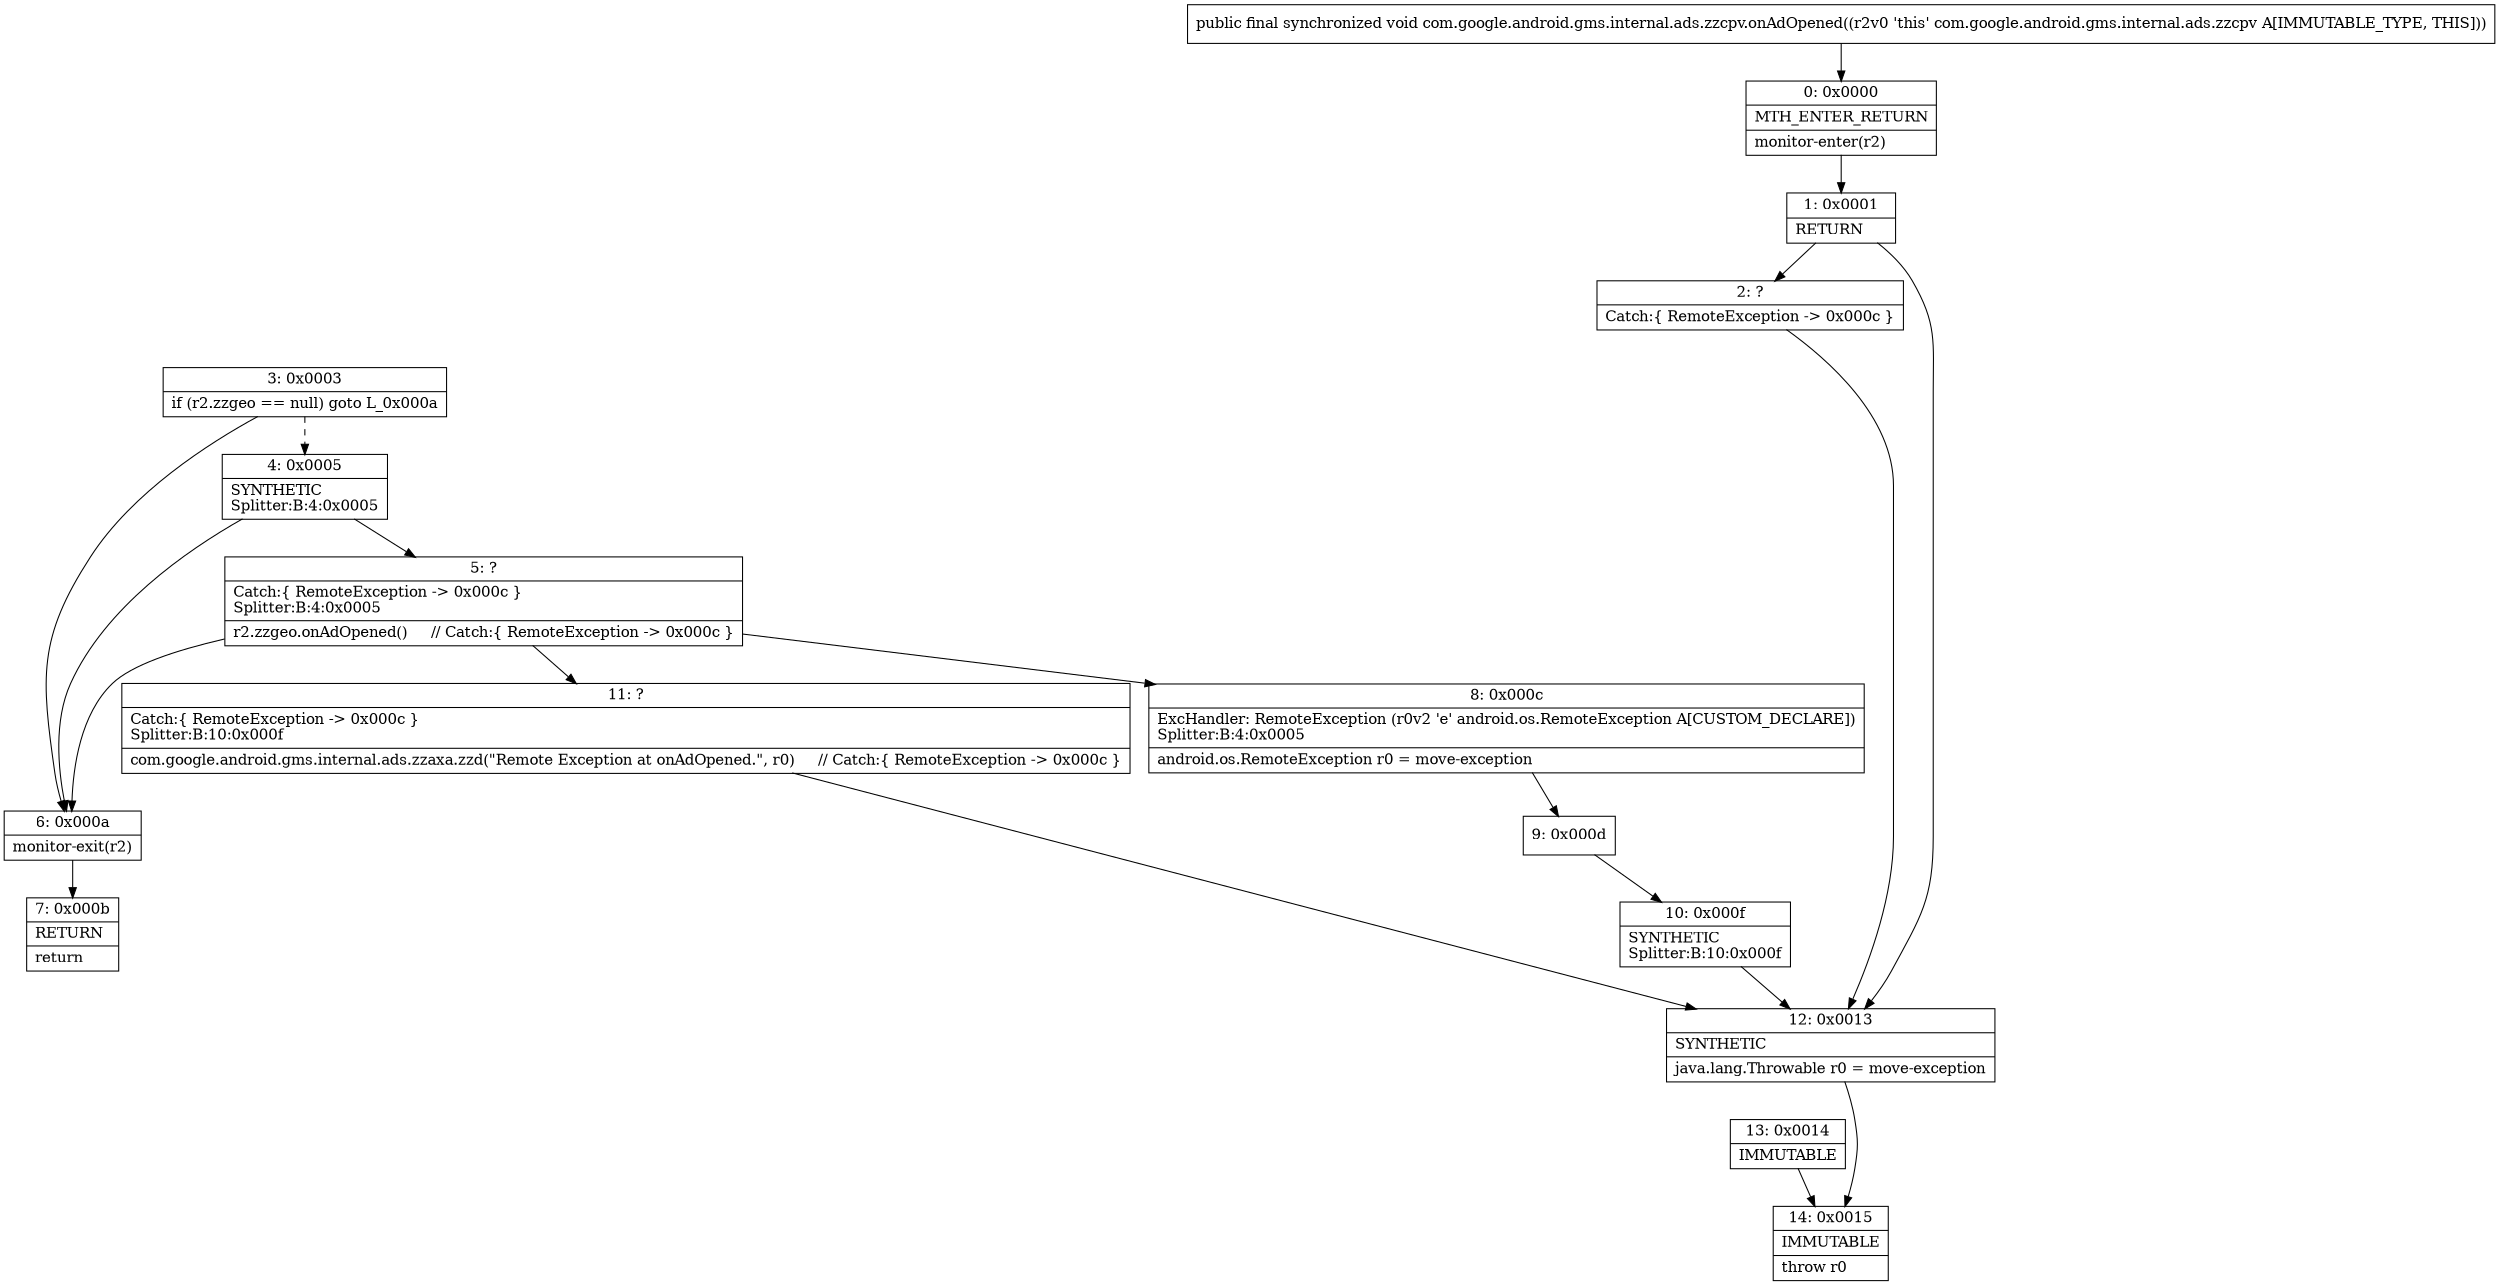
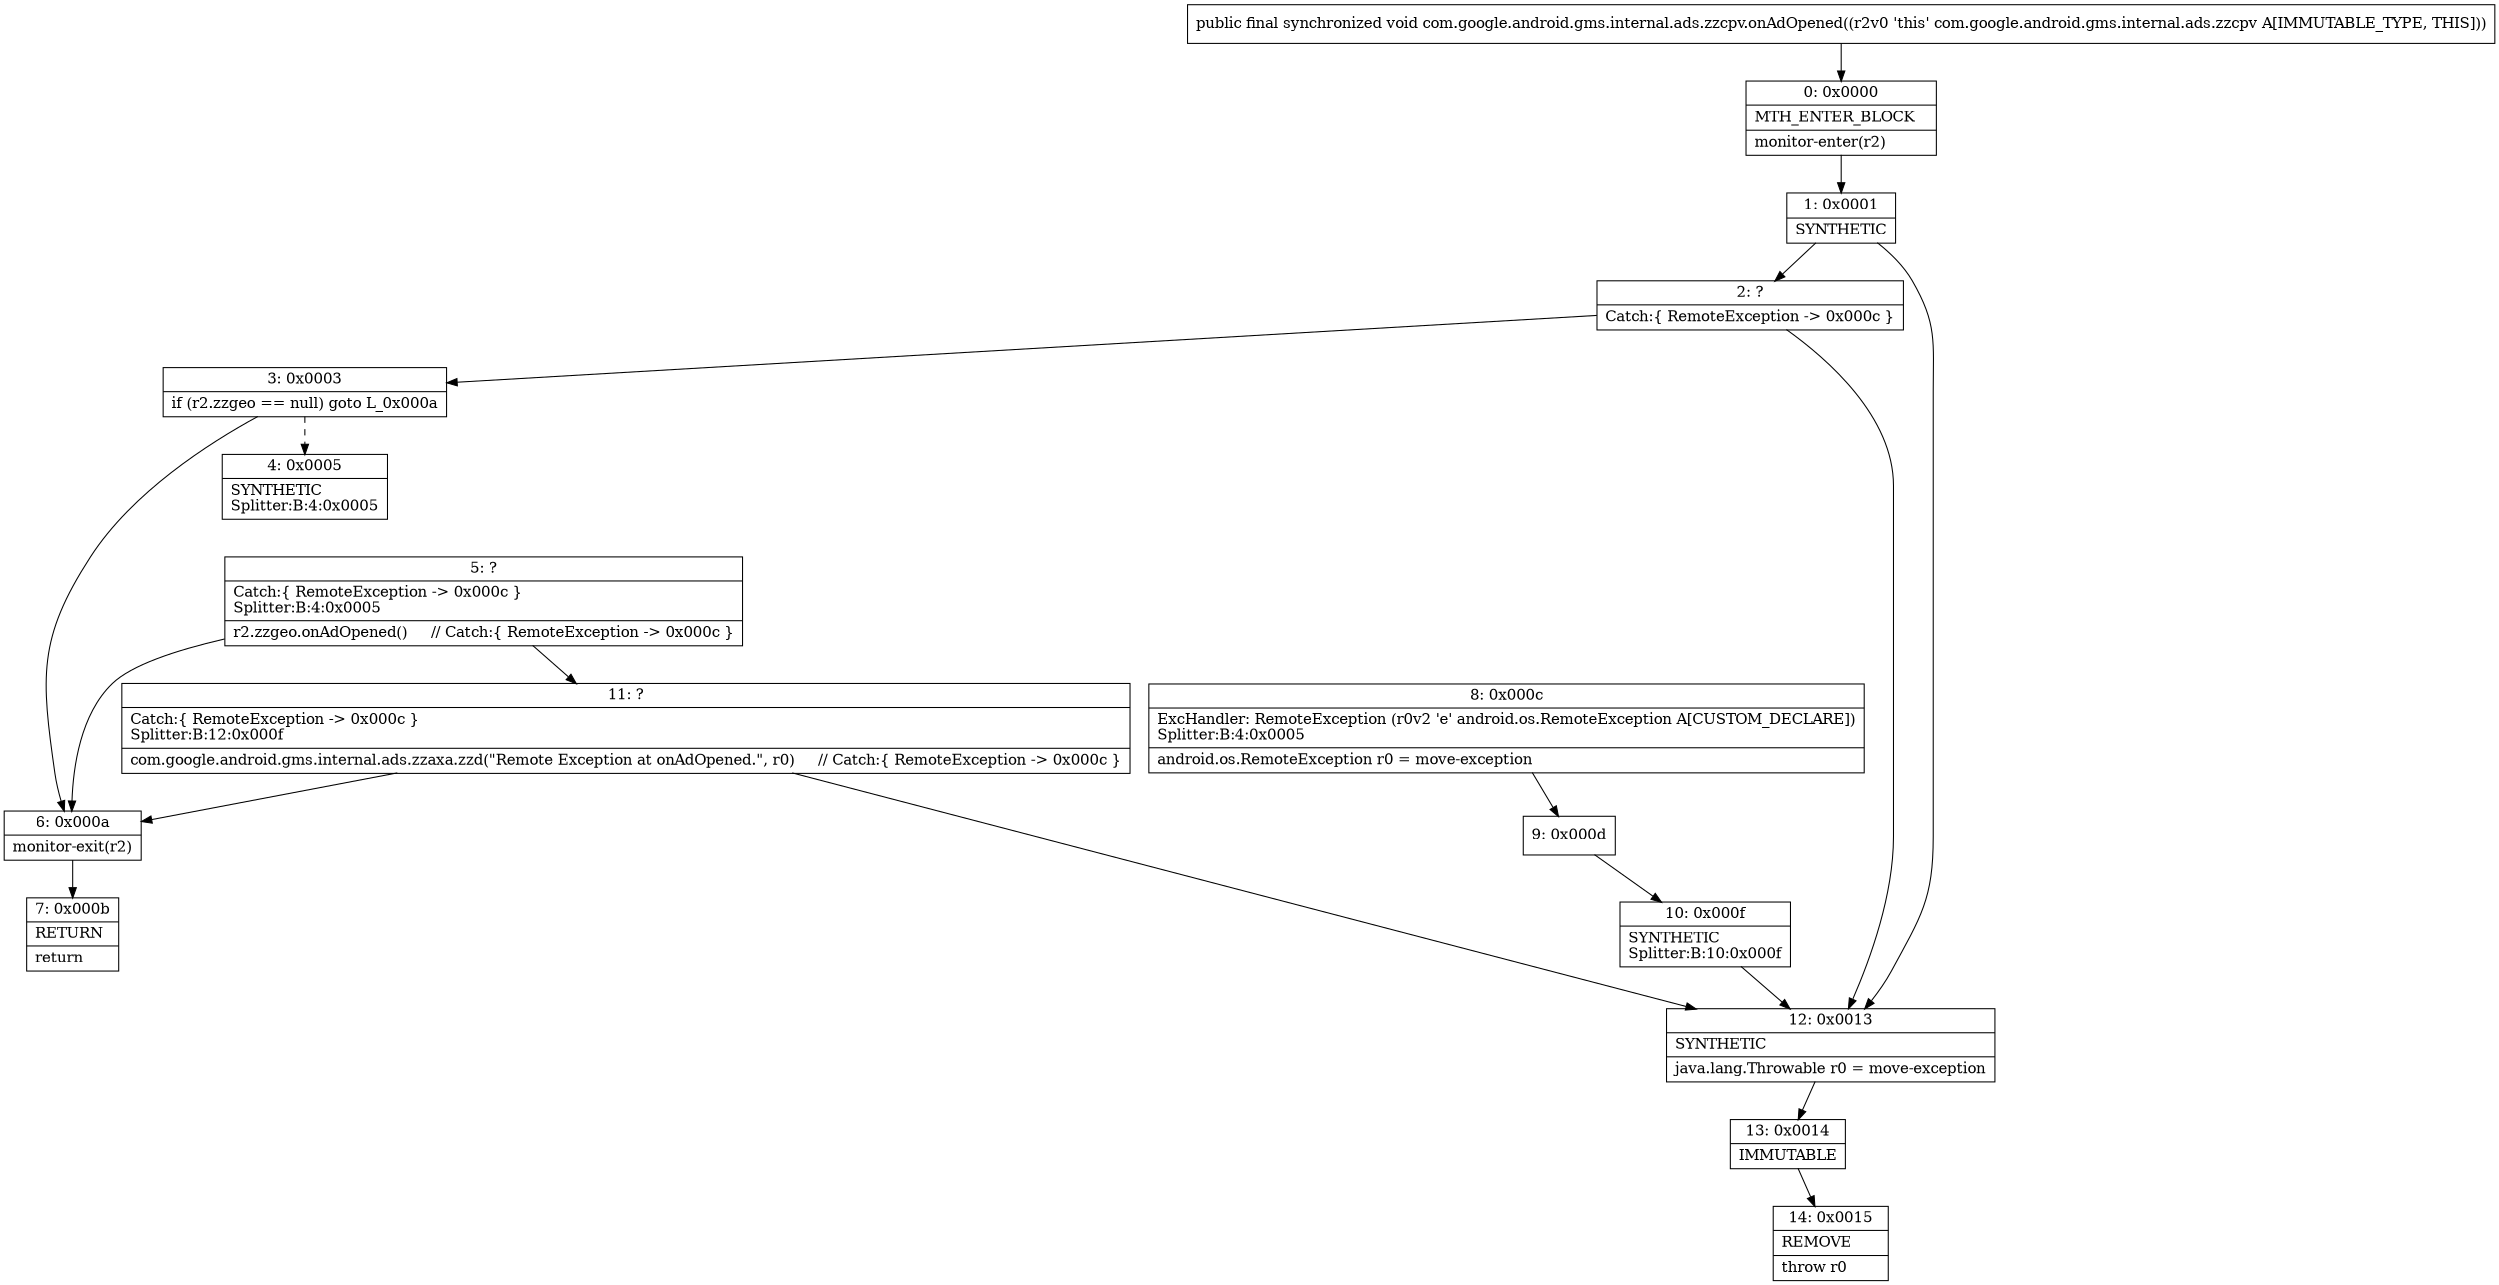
(1841, 117) -> (1835, 117)
(1829, 230) -> (1841, 230)
none -> (1027, 349)
(380, 535) -> none
(103, 632) -> (275, 796)
(944, 659) -> none
(207, 735) -> (207, 735)
(1857, 1139) -> (1809, 1096)
(1831, 1242) -> (1817, 1242)
